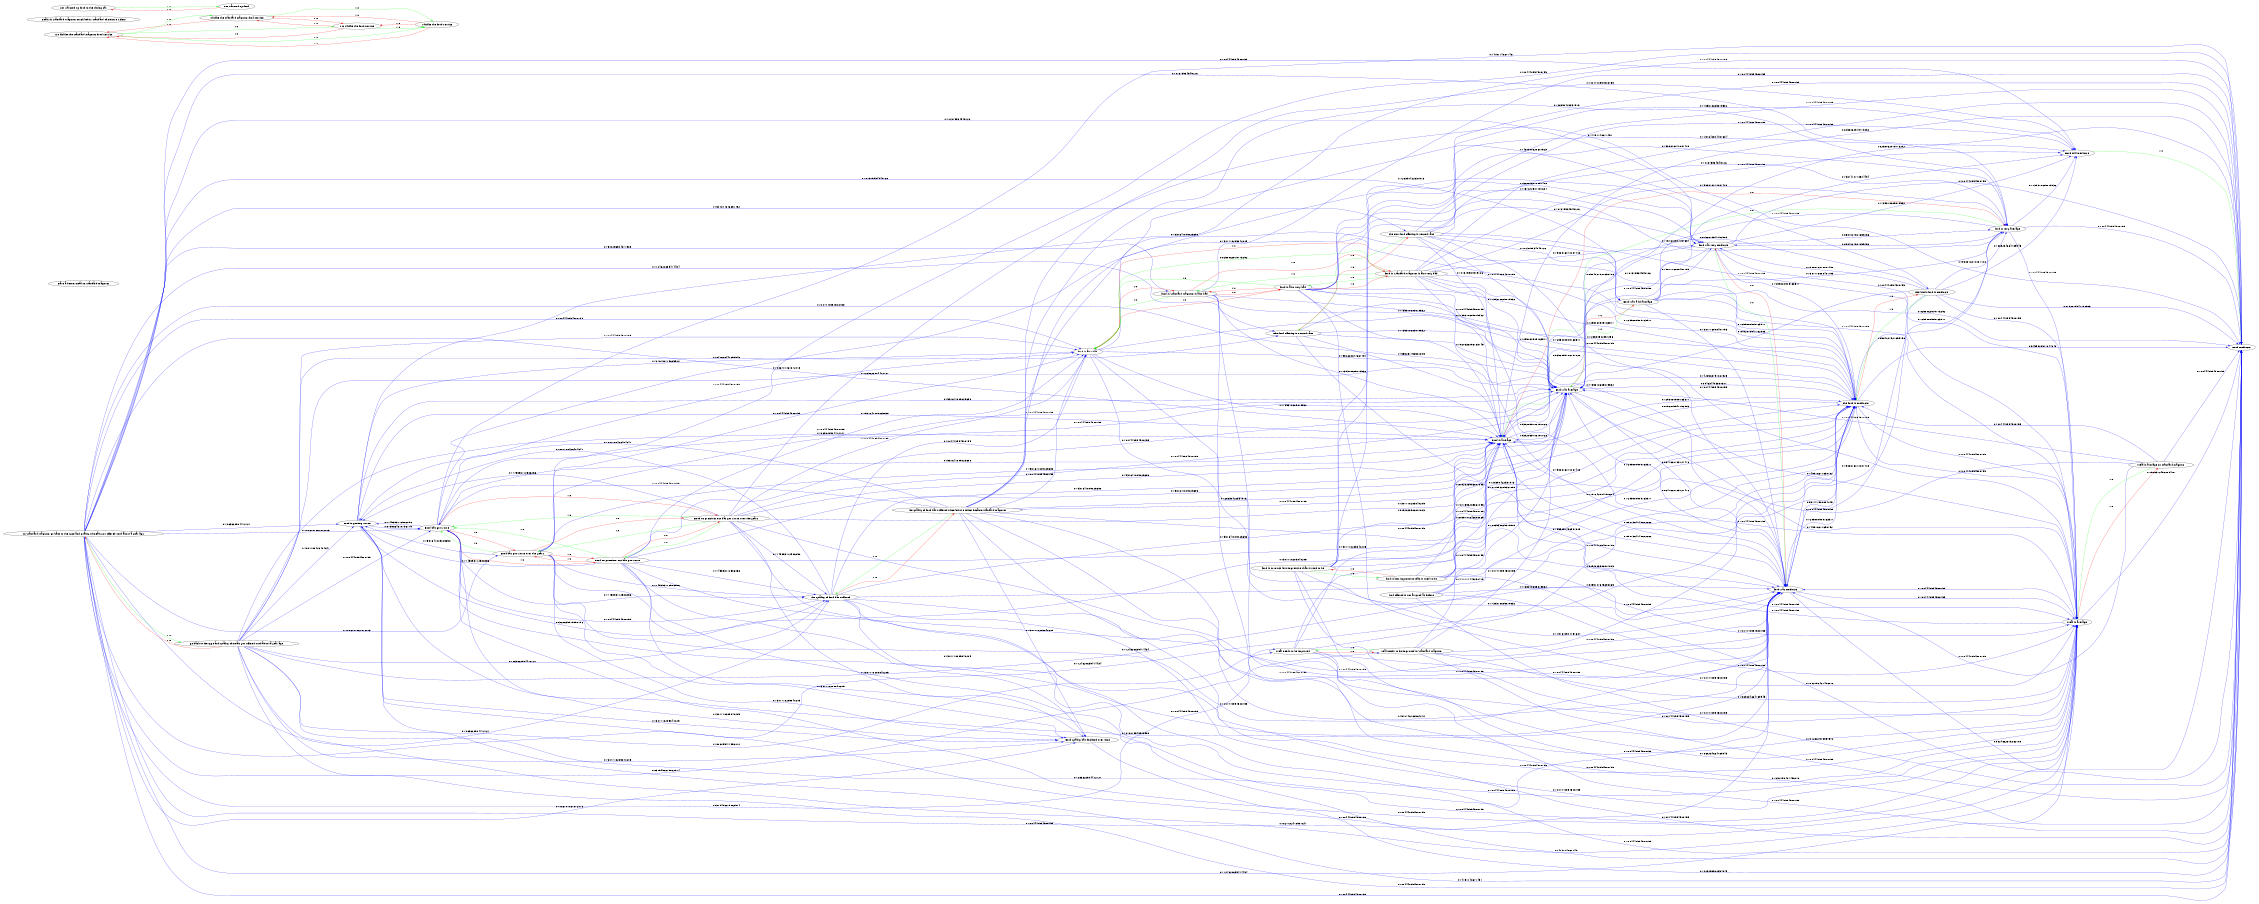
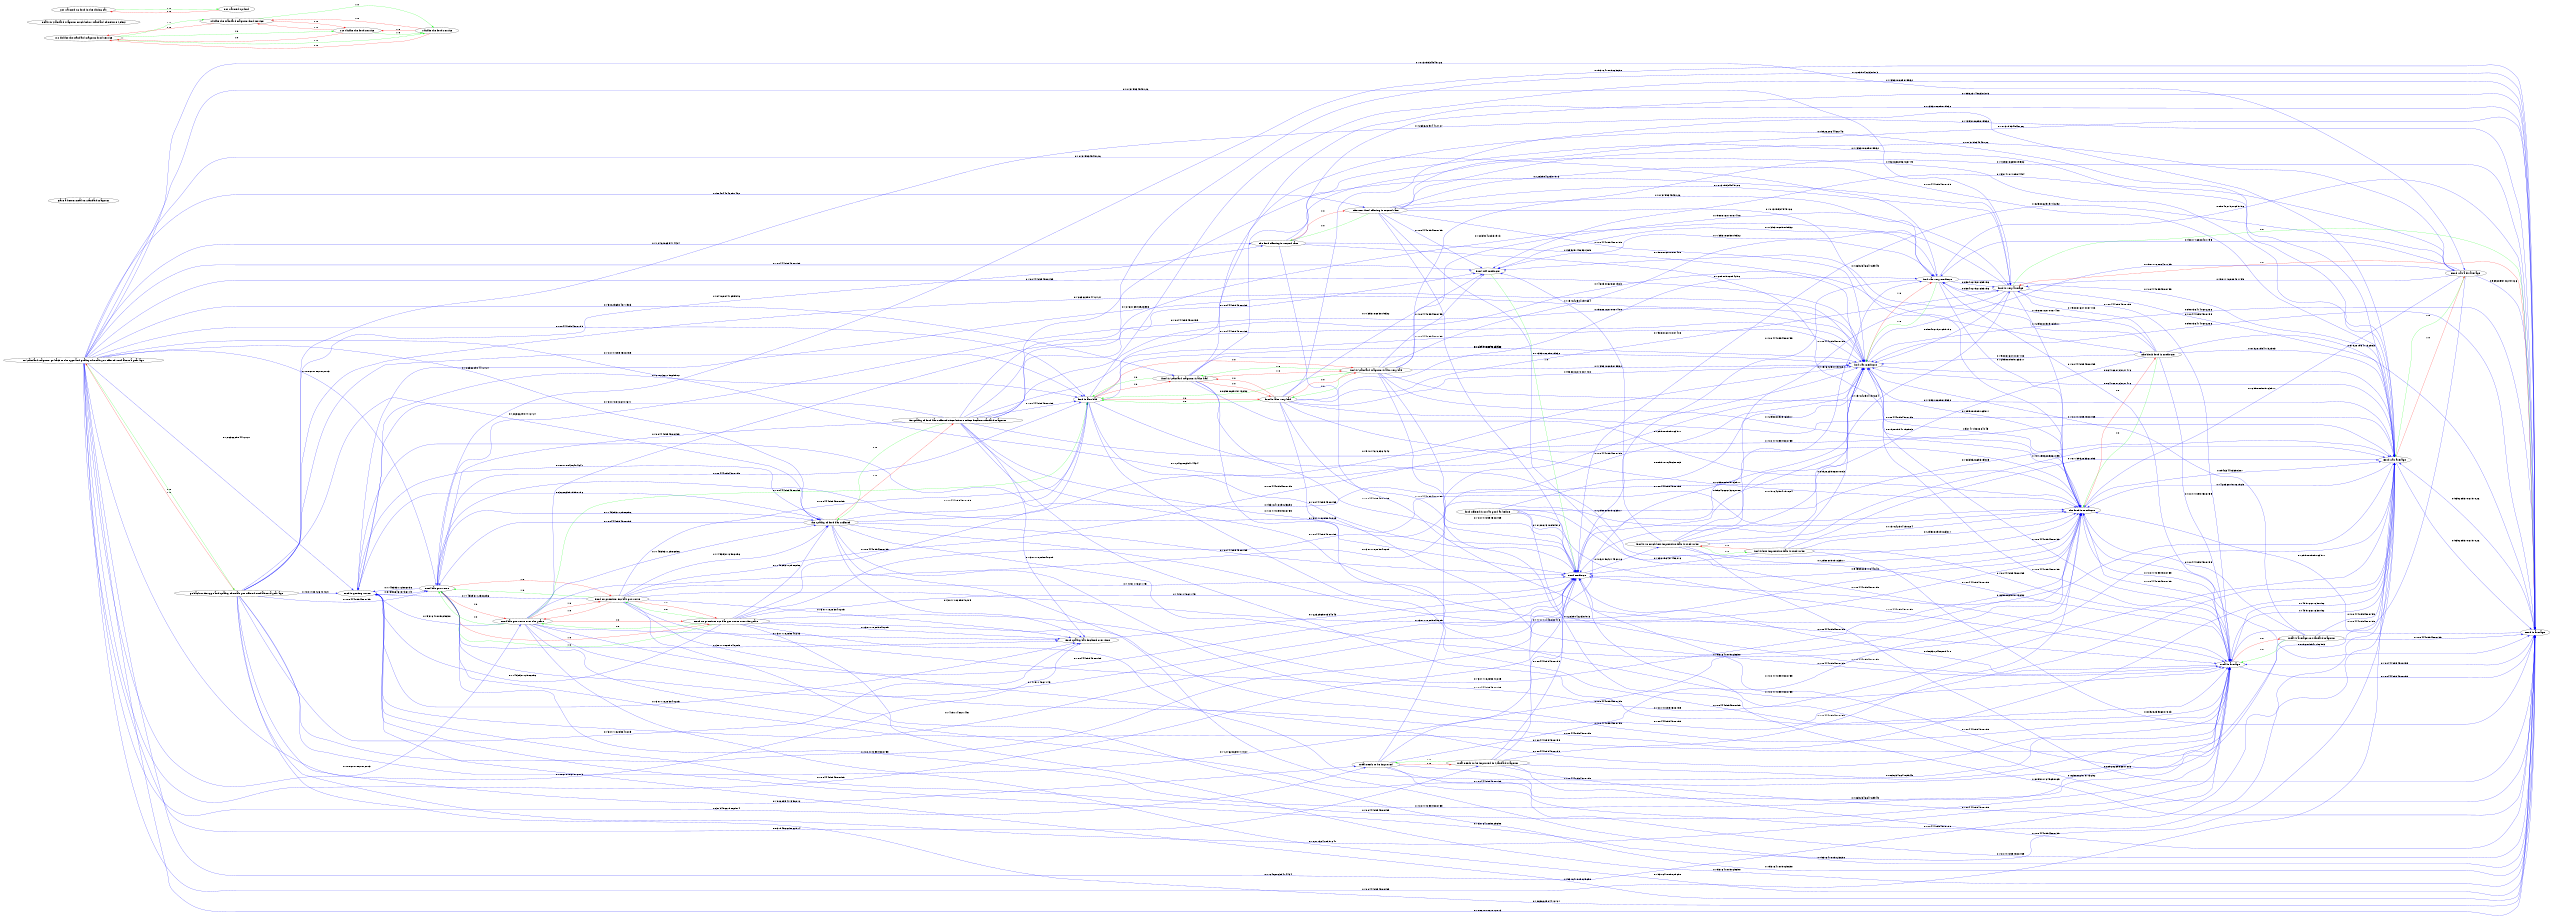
(774, 421) -> (795, 492)
(1951, 801) -> (1621, 560)
